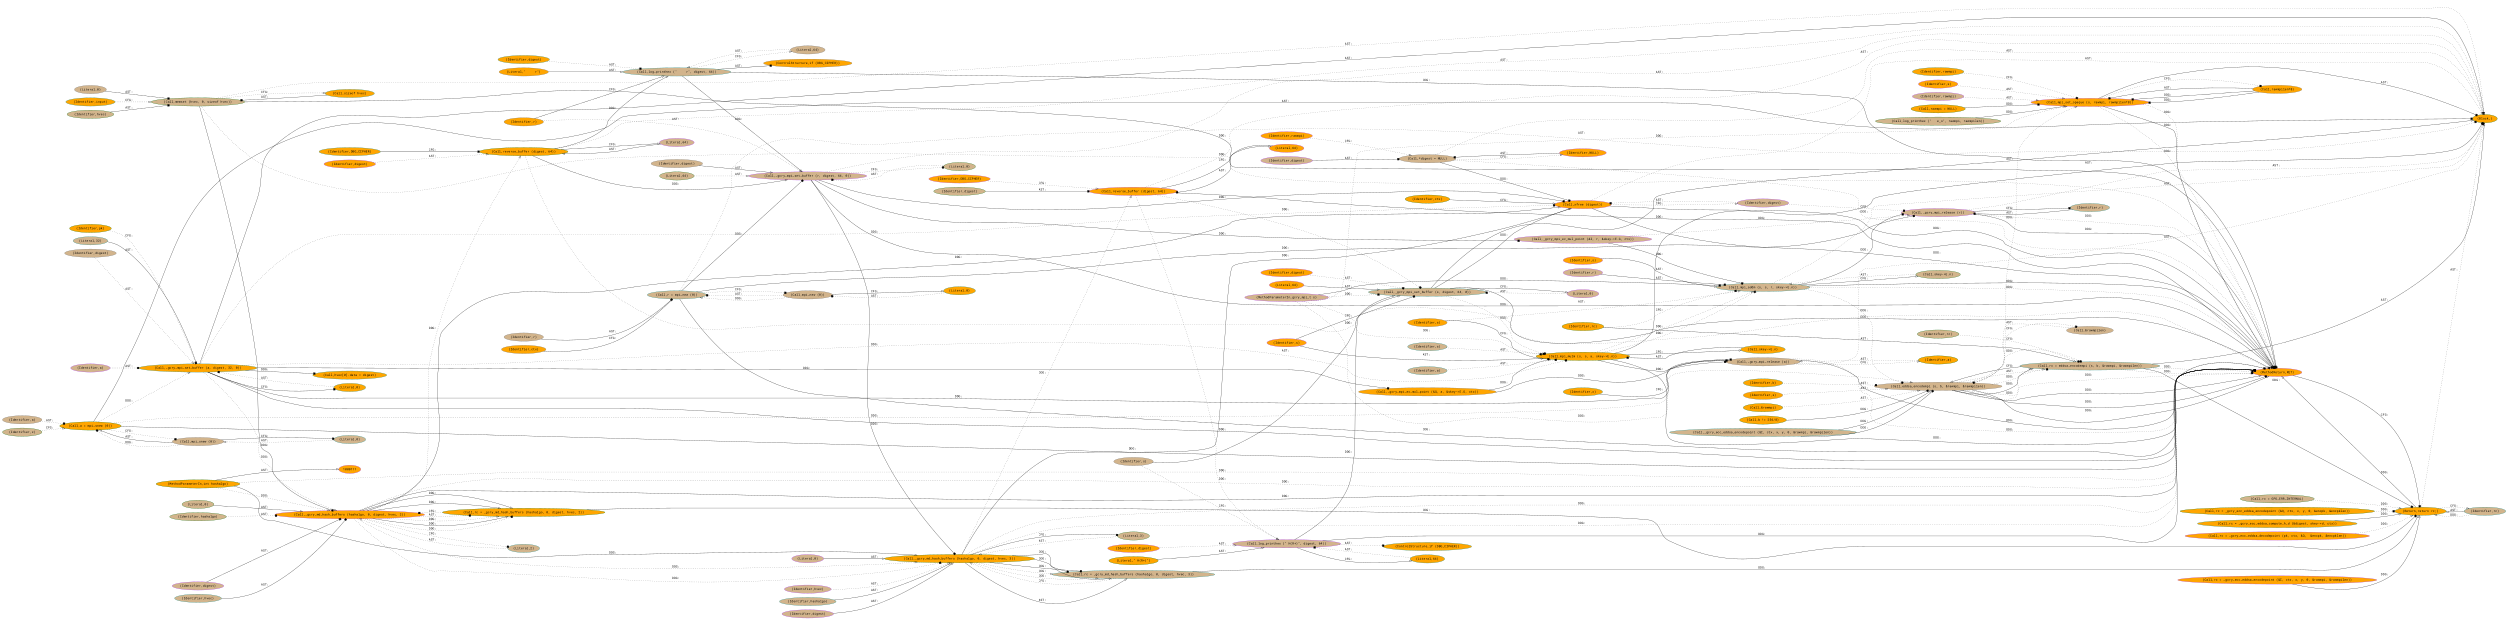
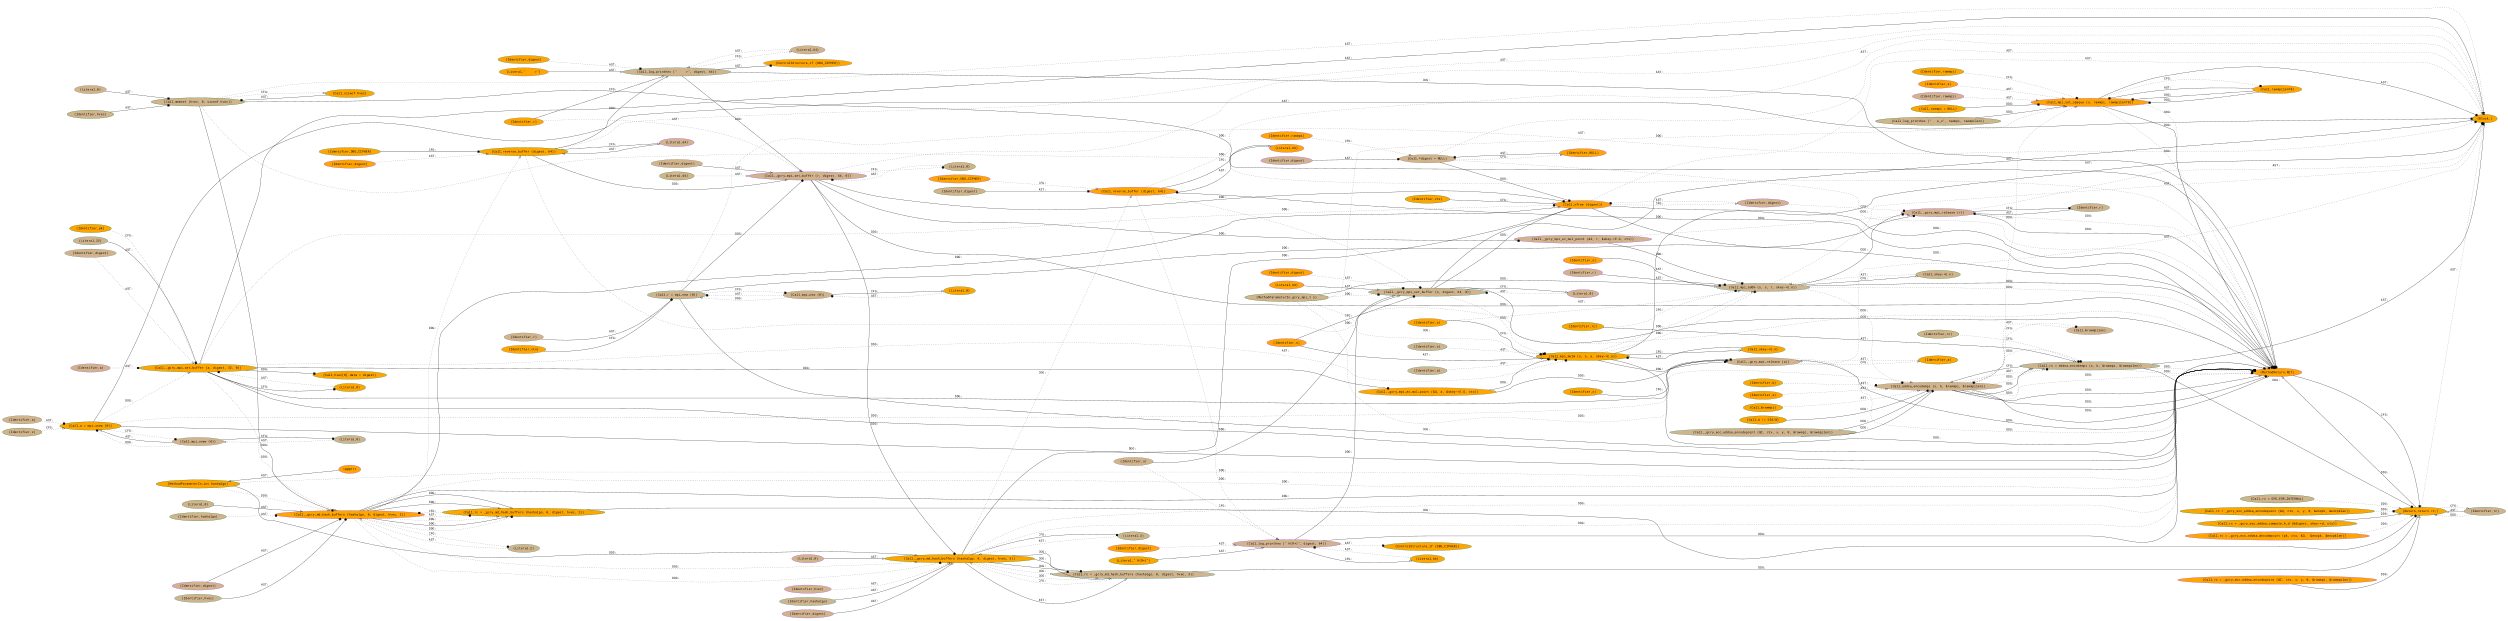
(90, 102) -> none
(1287, 297) -> (1287, 297)
(276, 471) -> (285, 476)
